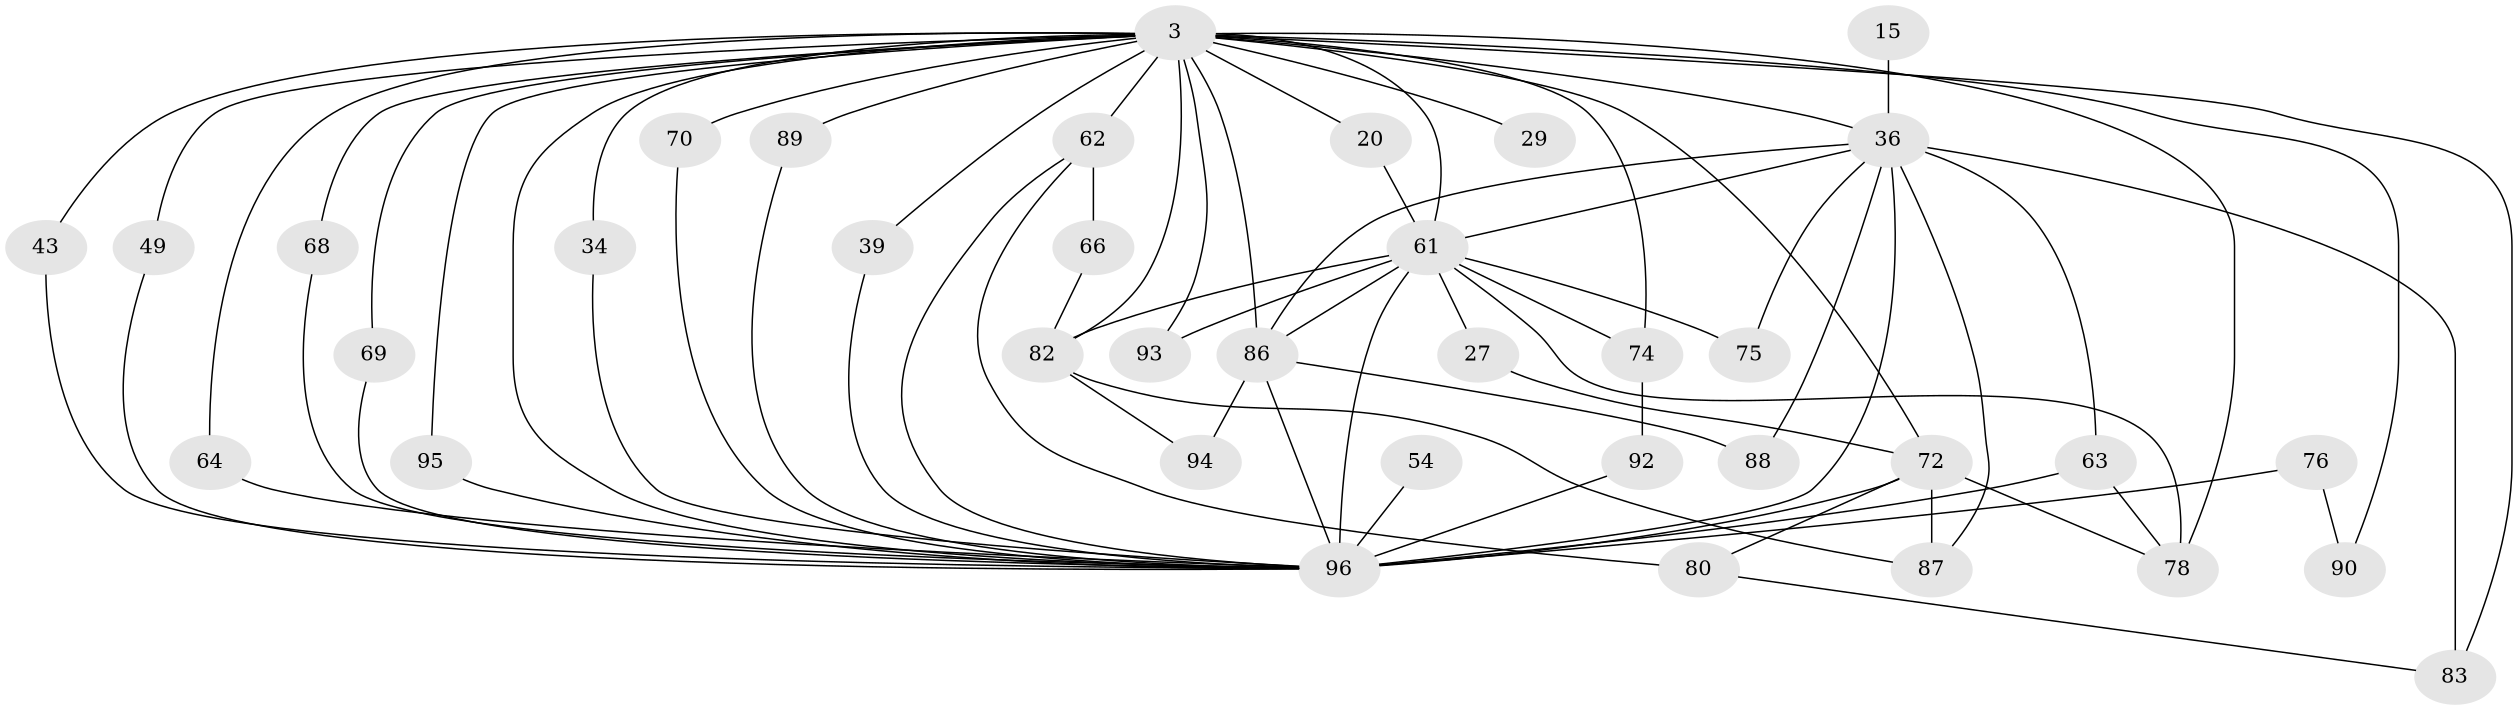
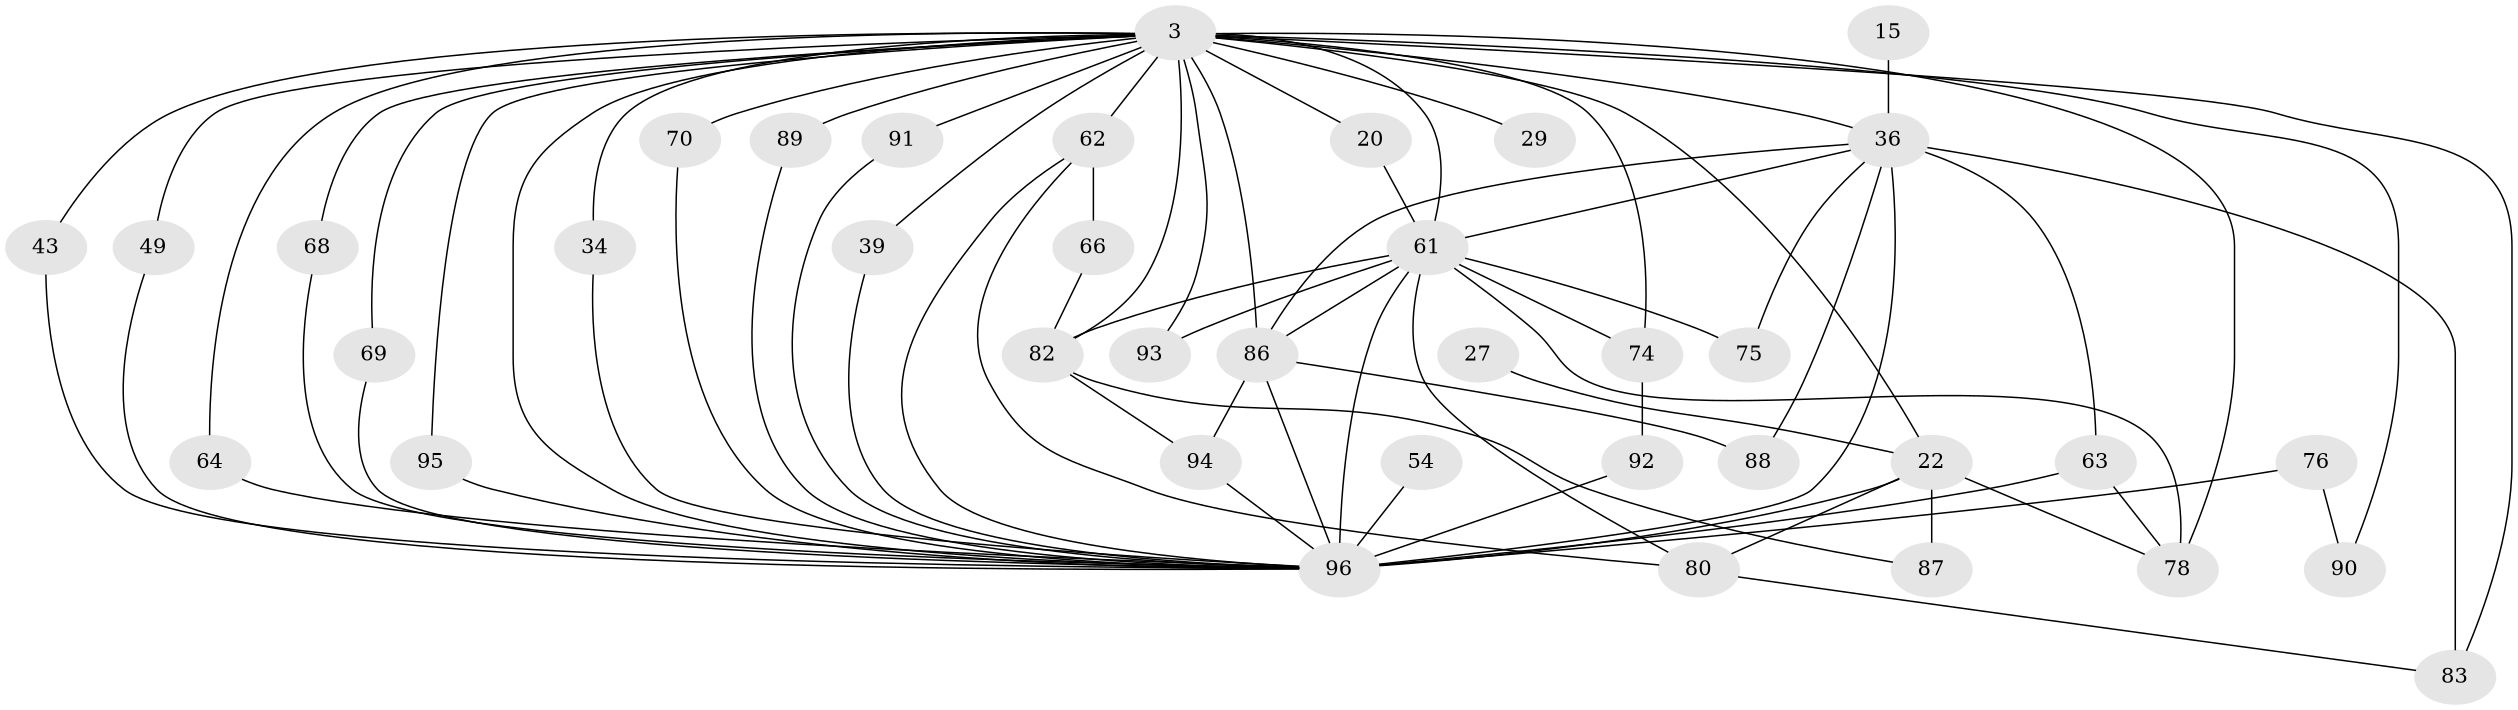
none -> (902, 140)
(1453, 301) -> (1518, 464)
(1973, 355) -> none
(1932, 462) -> (1932, 462)
none -> (1257, 506)
